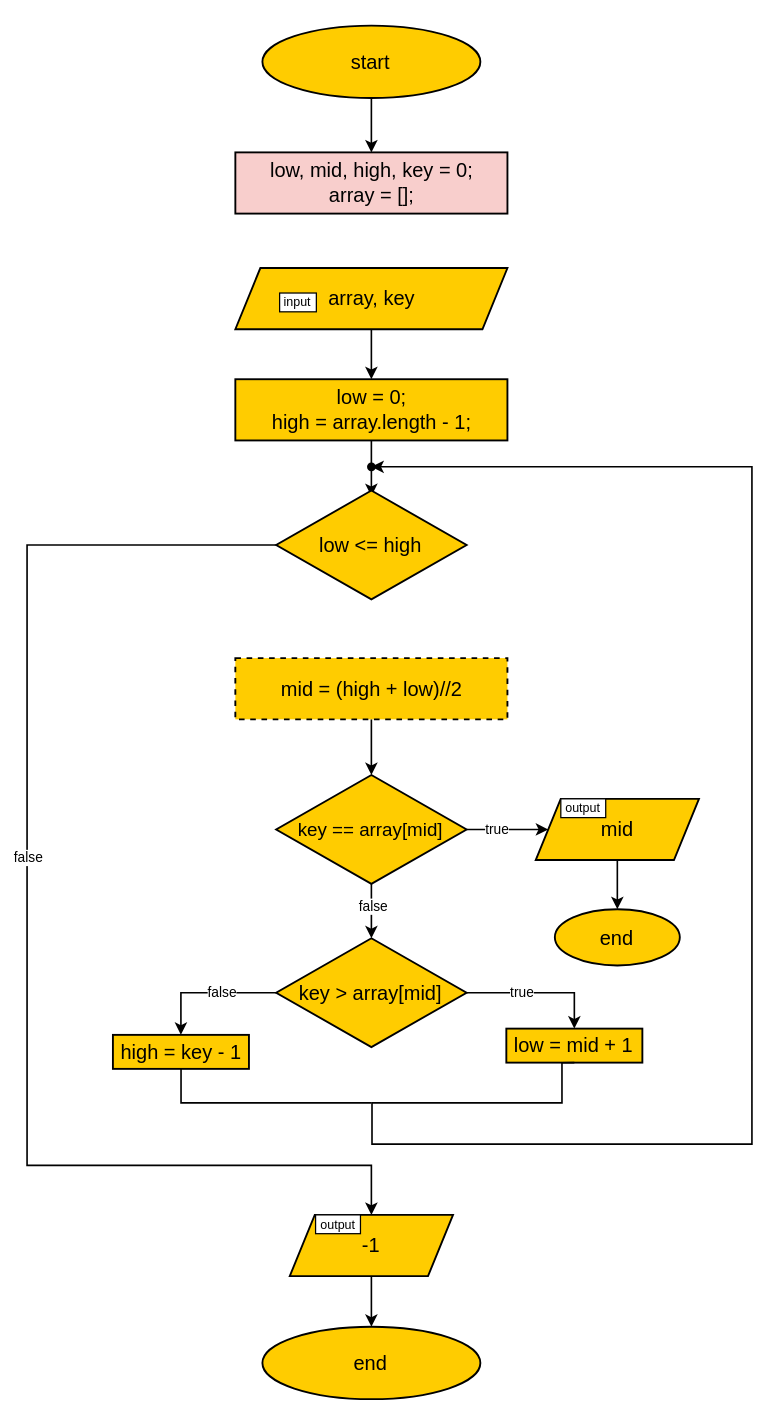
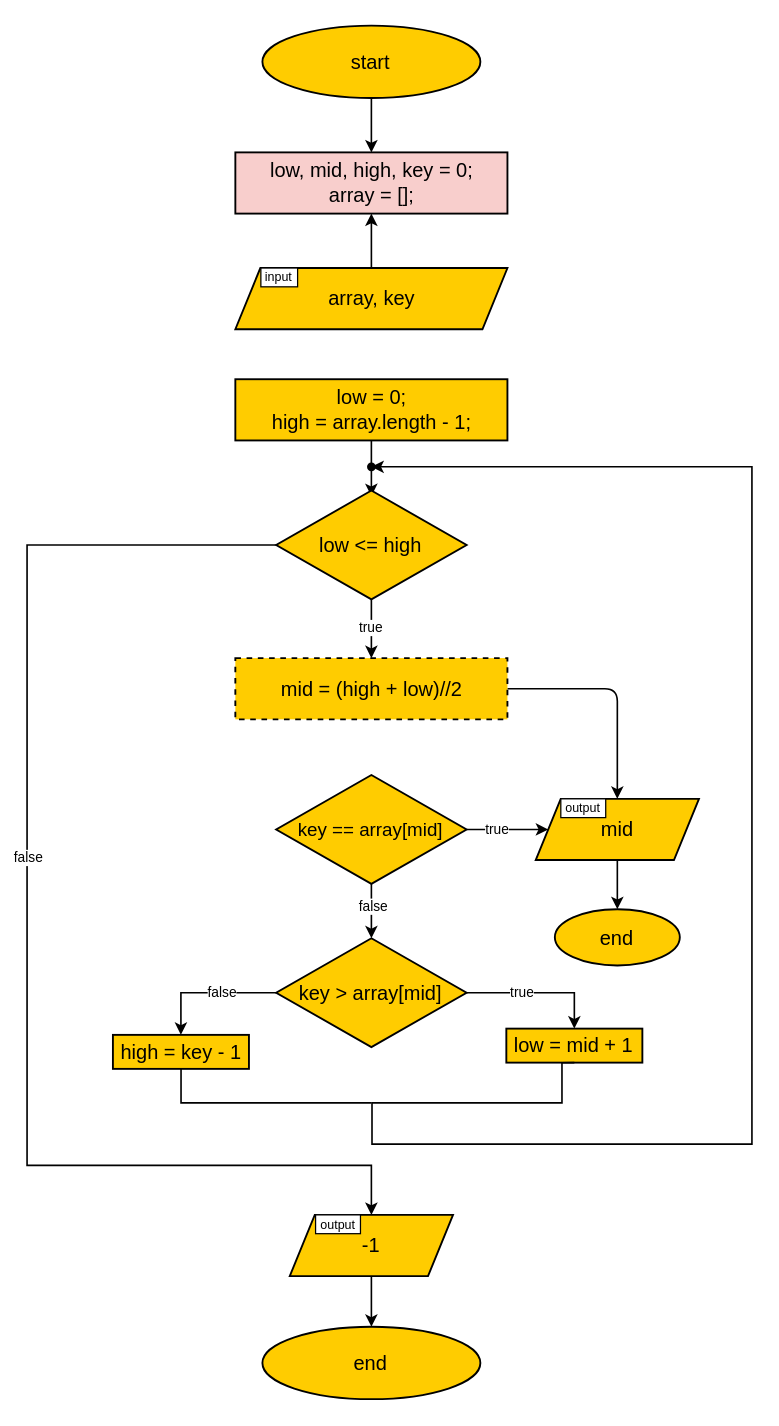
(298, 302) -> (279, 277)
(371, 349) -> (371, 246)
none -> (371, 625)
(371, 742) -> (607, 689)
